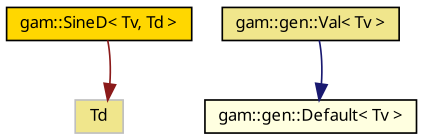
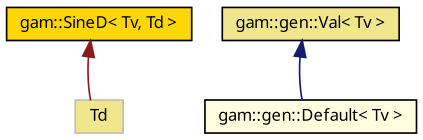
(110, 62) -> (88, 79)
(322, 62) -> (300, 79)
